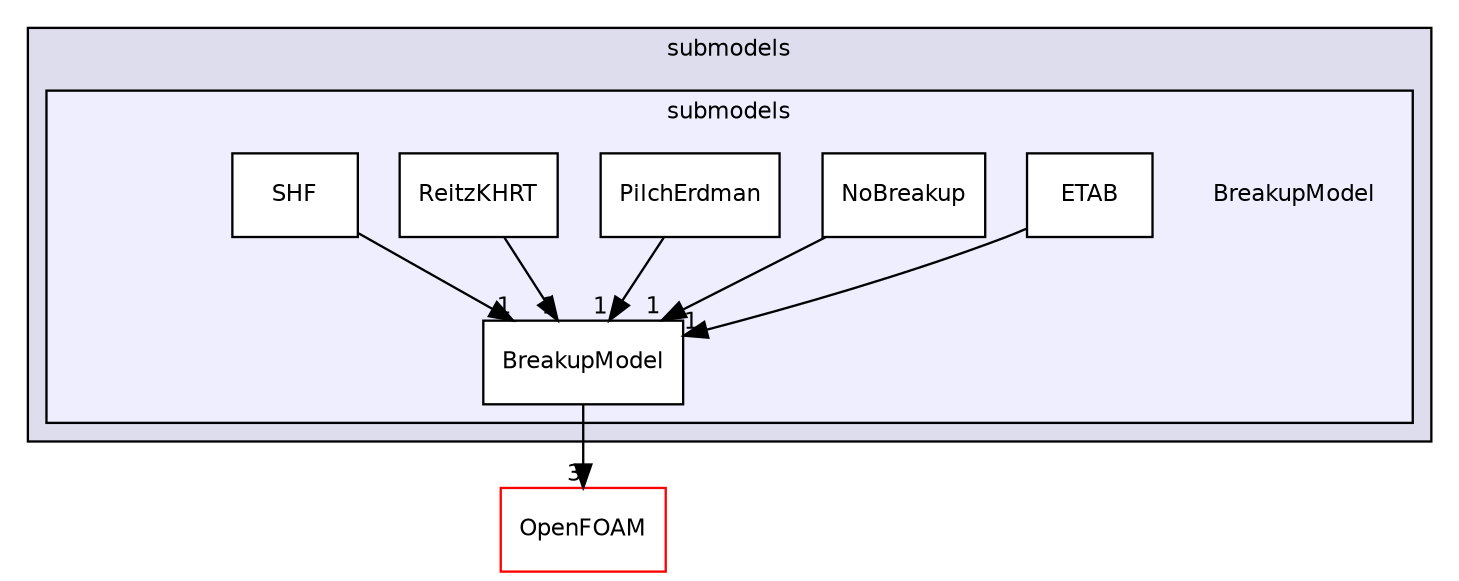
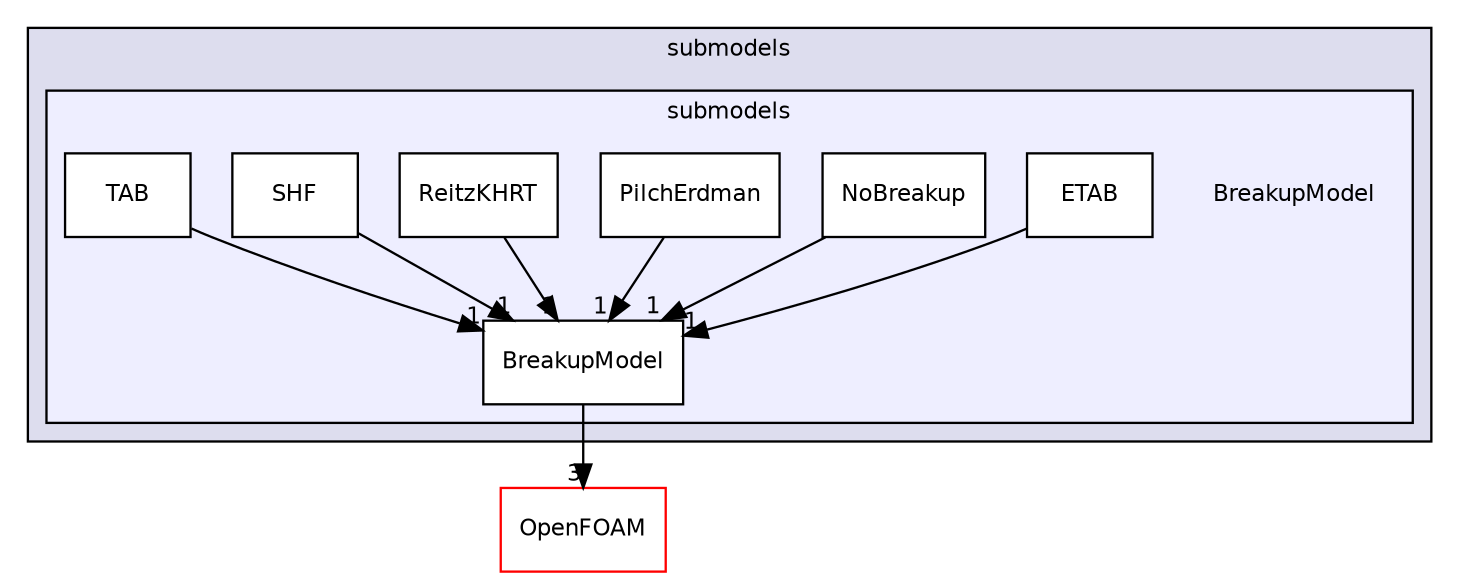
none -> (128, 195)
